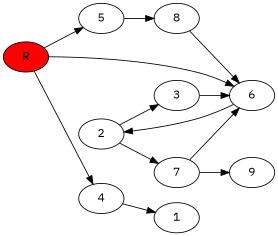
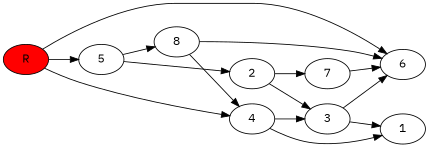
none -> (211, 77)
none -> (286, 119)
(184, 122) -> (173, 66)
none -> (361, 123)
(252, 173) -> none
